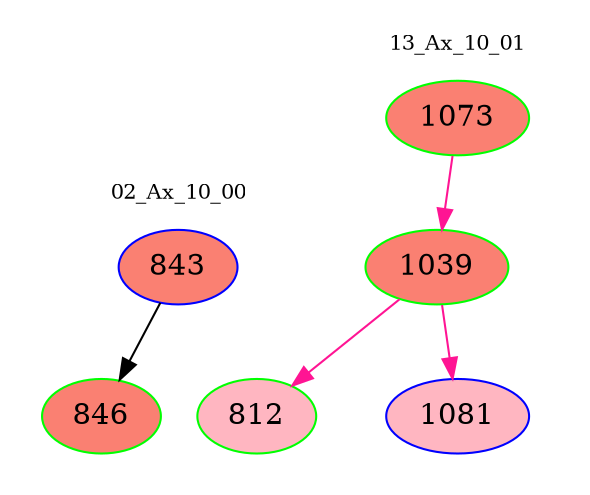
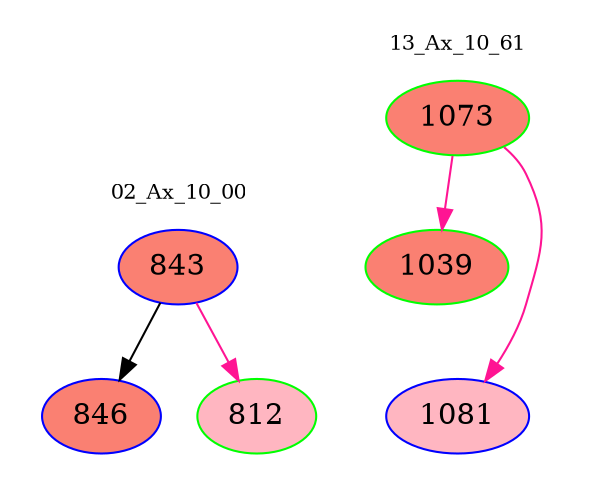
(458, 45) -> (458, 45)
(363, 329) -> (212, 332)
(446, 332) -> (539, 254)
(101, 416) -> (101, 416)
